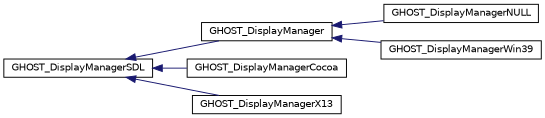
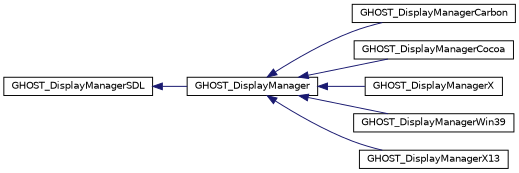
none -> (434, 13)
(461, 13) -> (434, 86)
(175, 68) -> (348, 67)
(177, 87) -> (327, 130)
